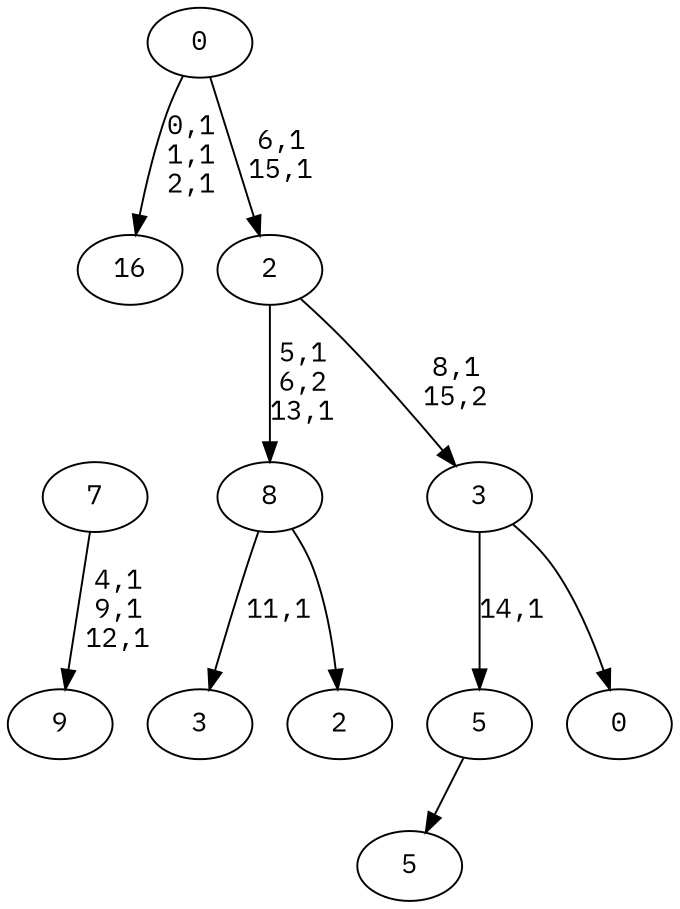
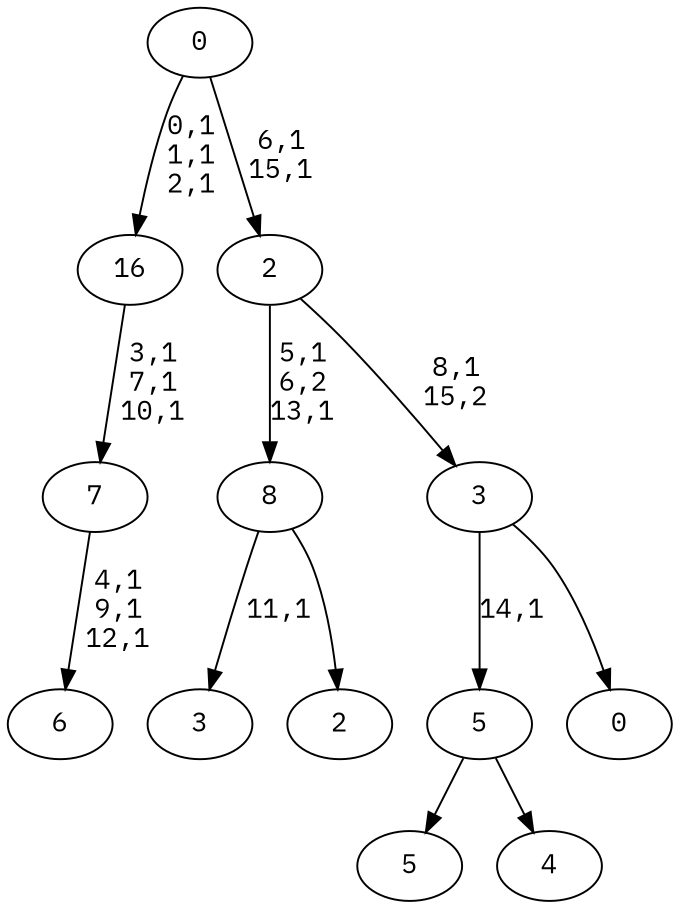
none -> (114, 374)
(60, 724) -> (60, 724)
none -> (549, 866)
